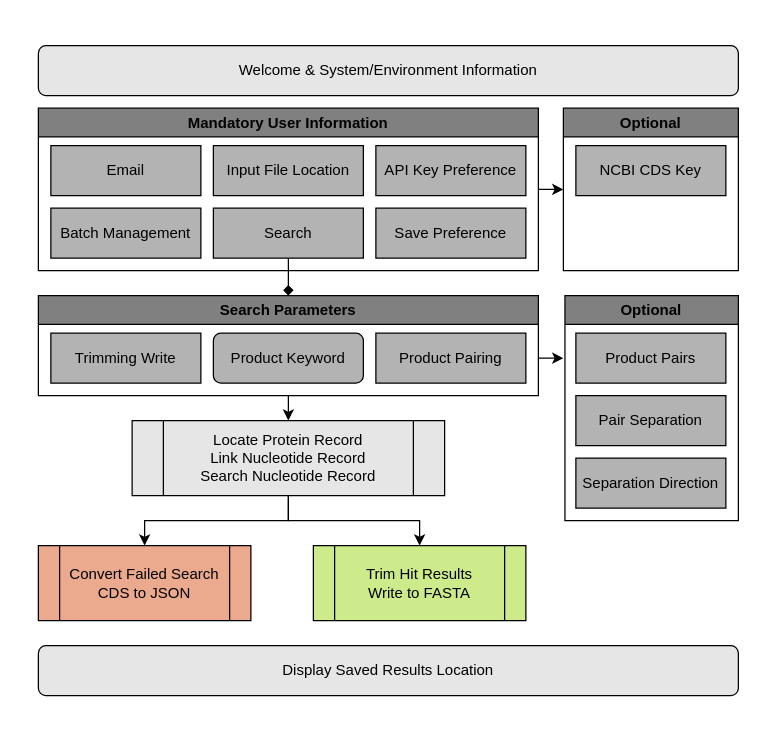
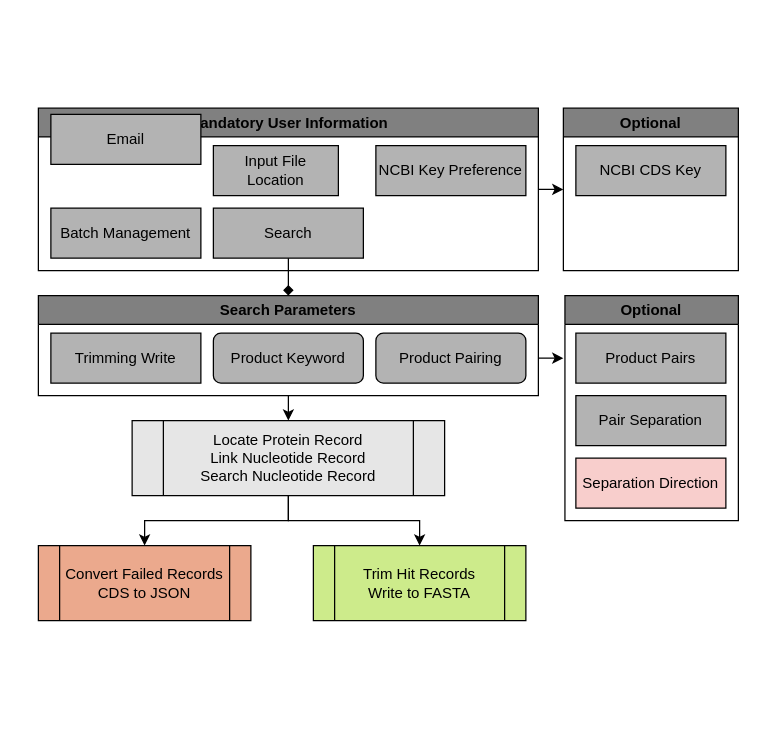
(388, 71) -> none
(126, 171) -> (126, 139)
(288, 171) -> (276, 171)
(451, 171) -> (451, 171)
(451, 233) -> none
(451, 358) -> (451, 358)
(651, 483) -> (651, 483)
(144, 583) -> (144, 583)
(419, 583) -> (419, 583)
(388, 671) -> none
